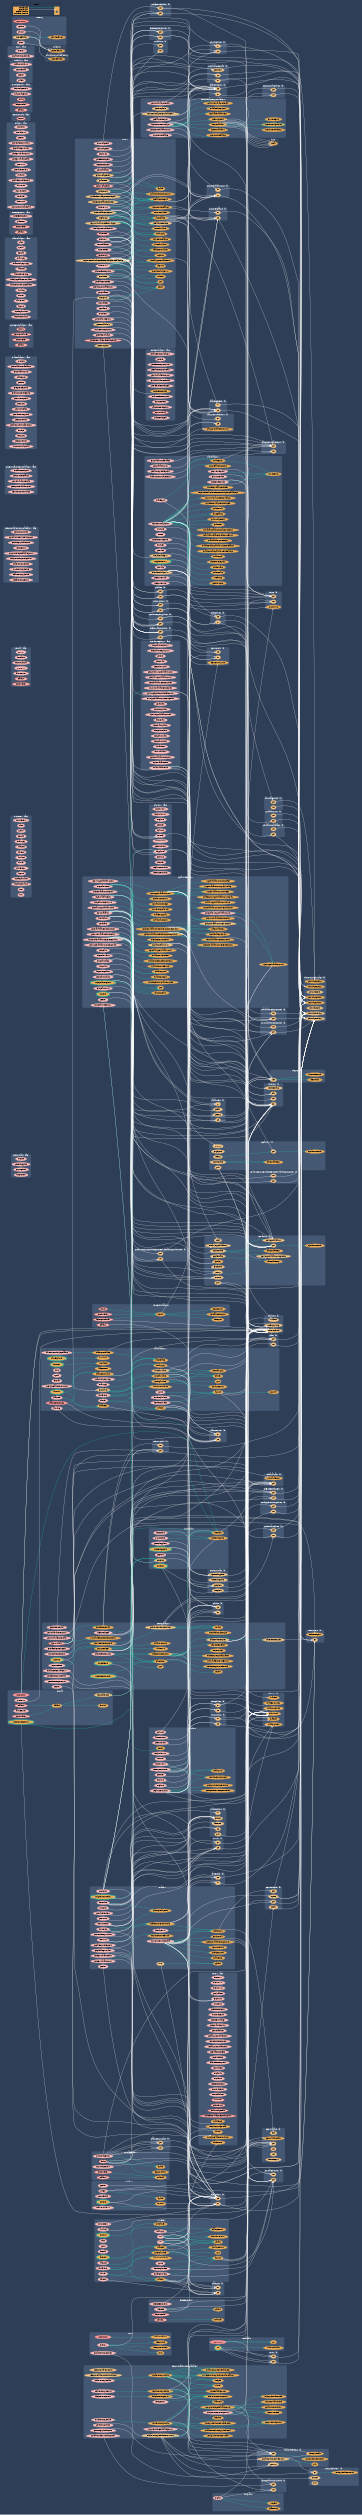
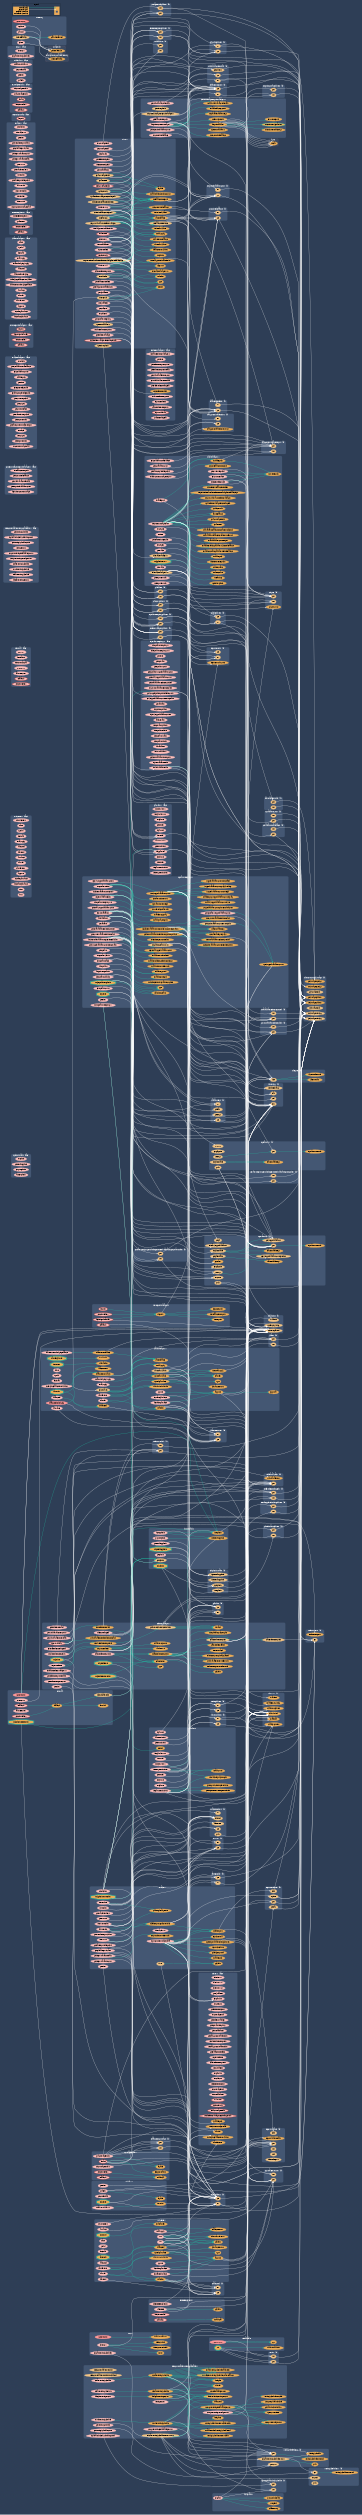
none -> (273, 2498)
